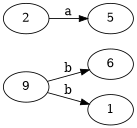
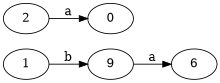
(111, 19) -> (111, 19)
(68, 69) -> (152, 58)
(64, 97) -> (64, 64)
